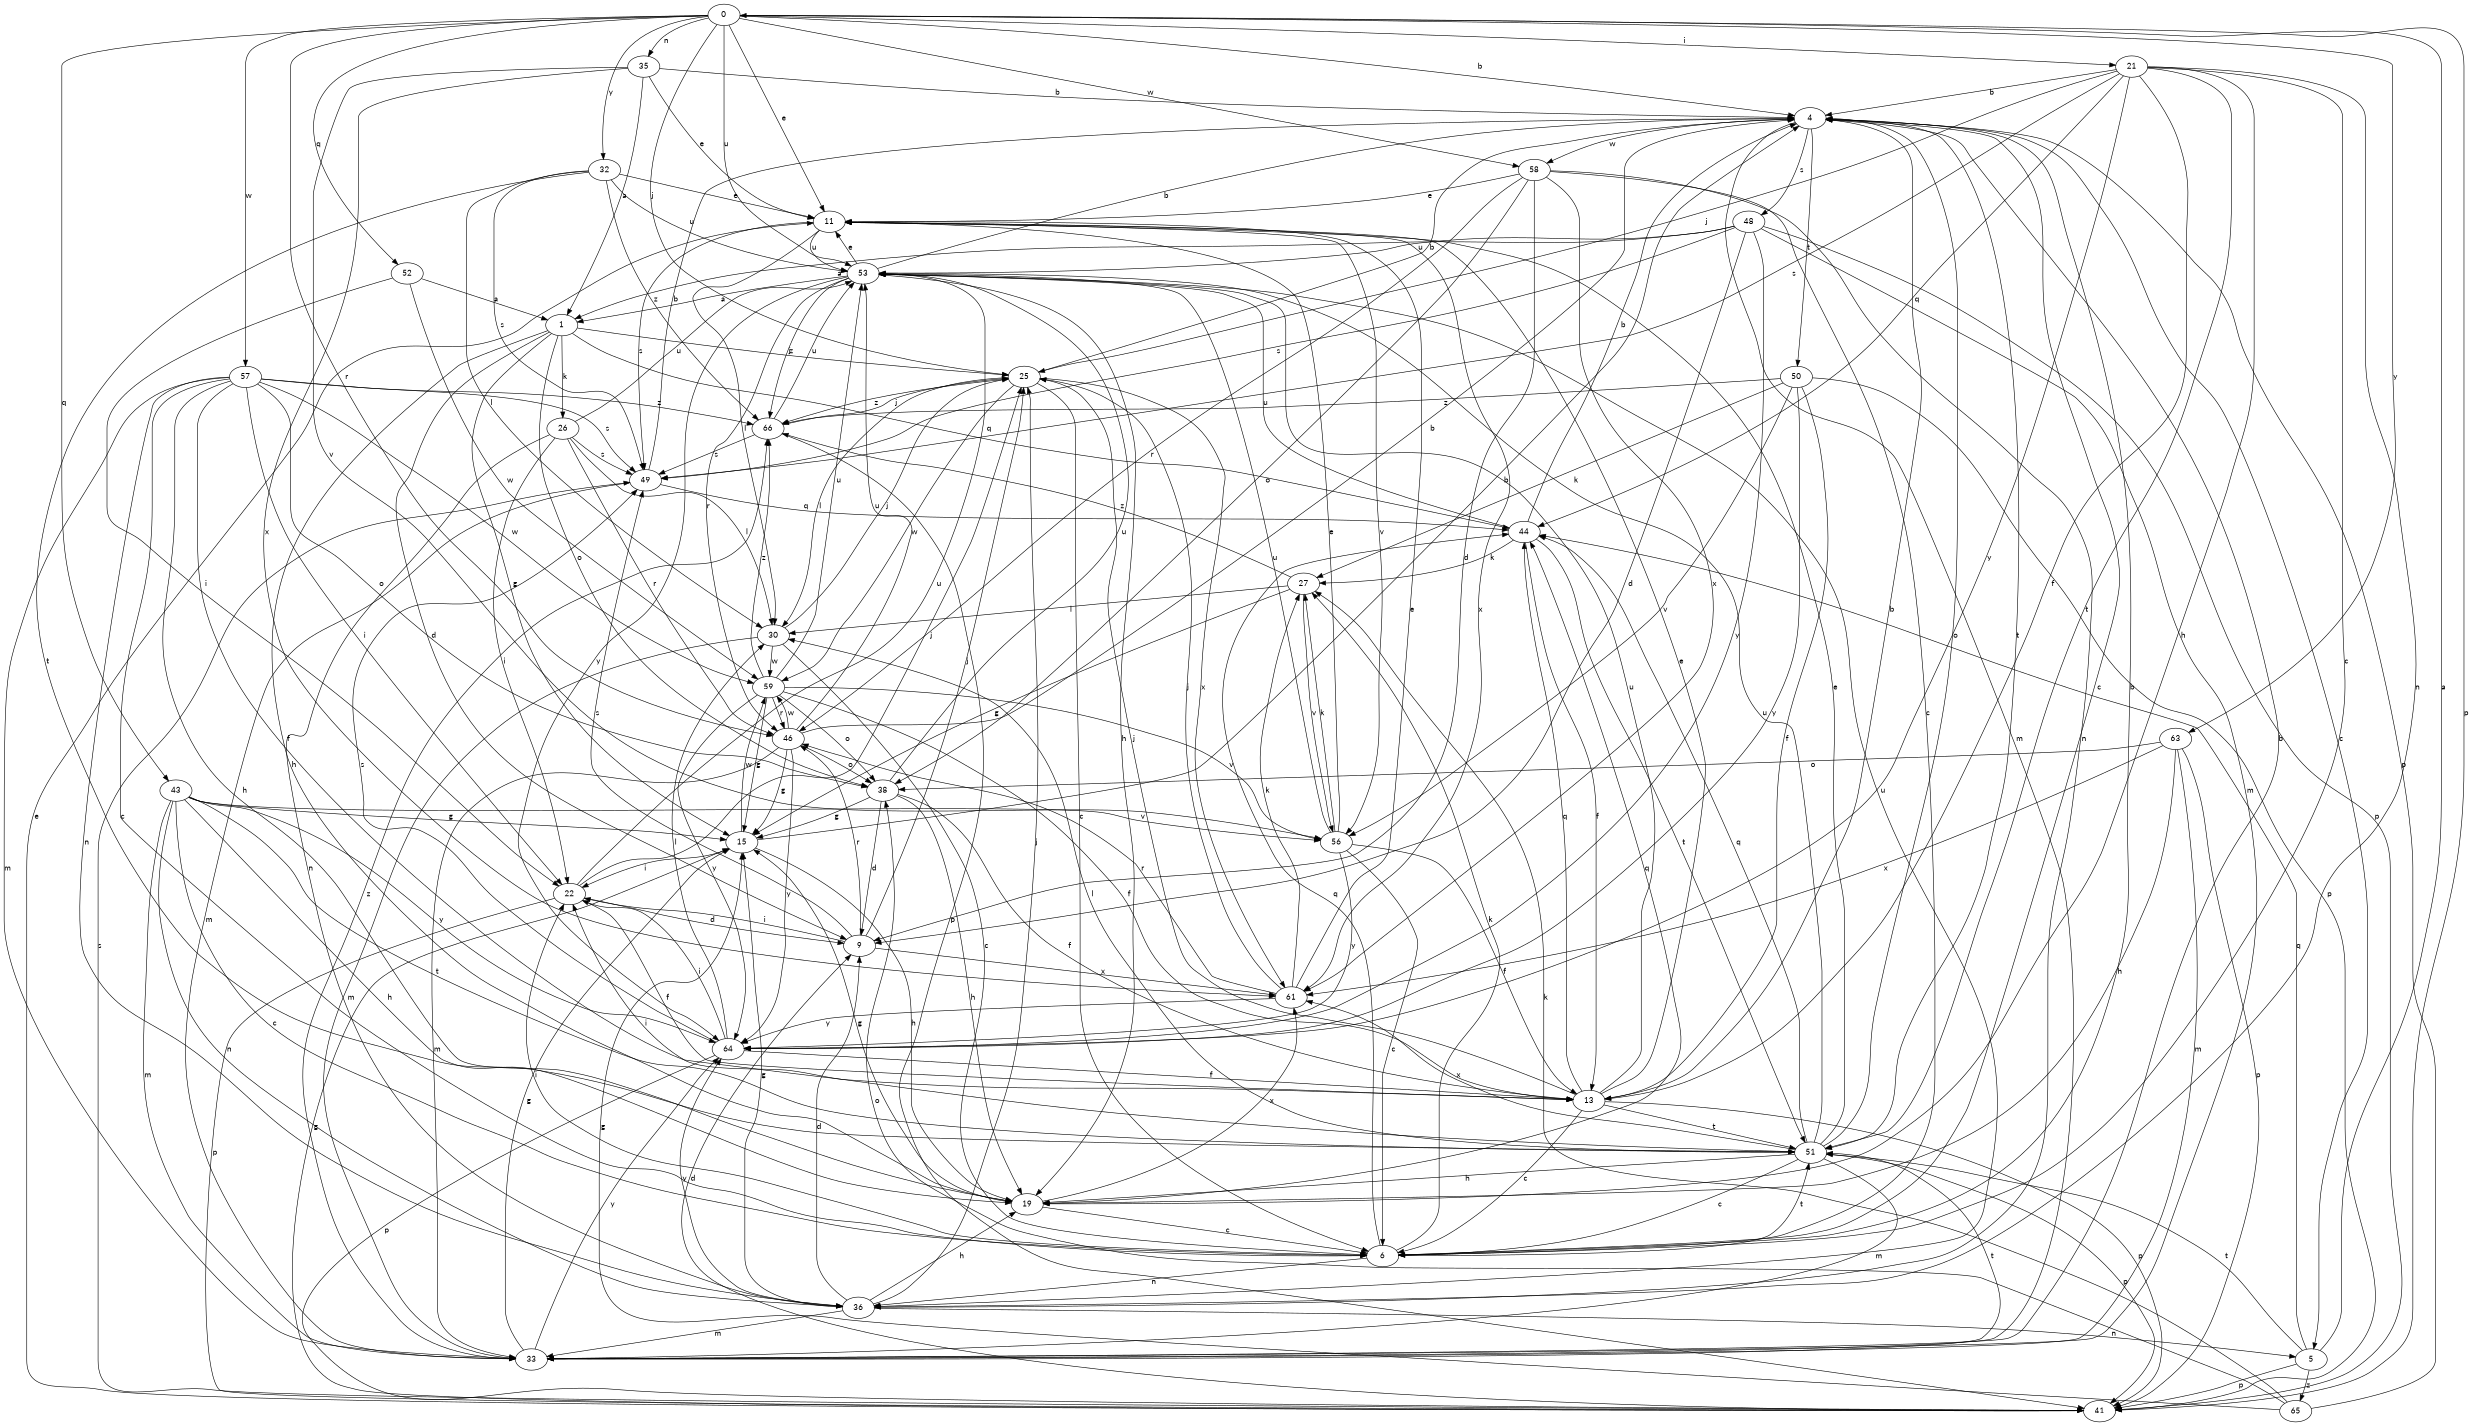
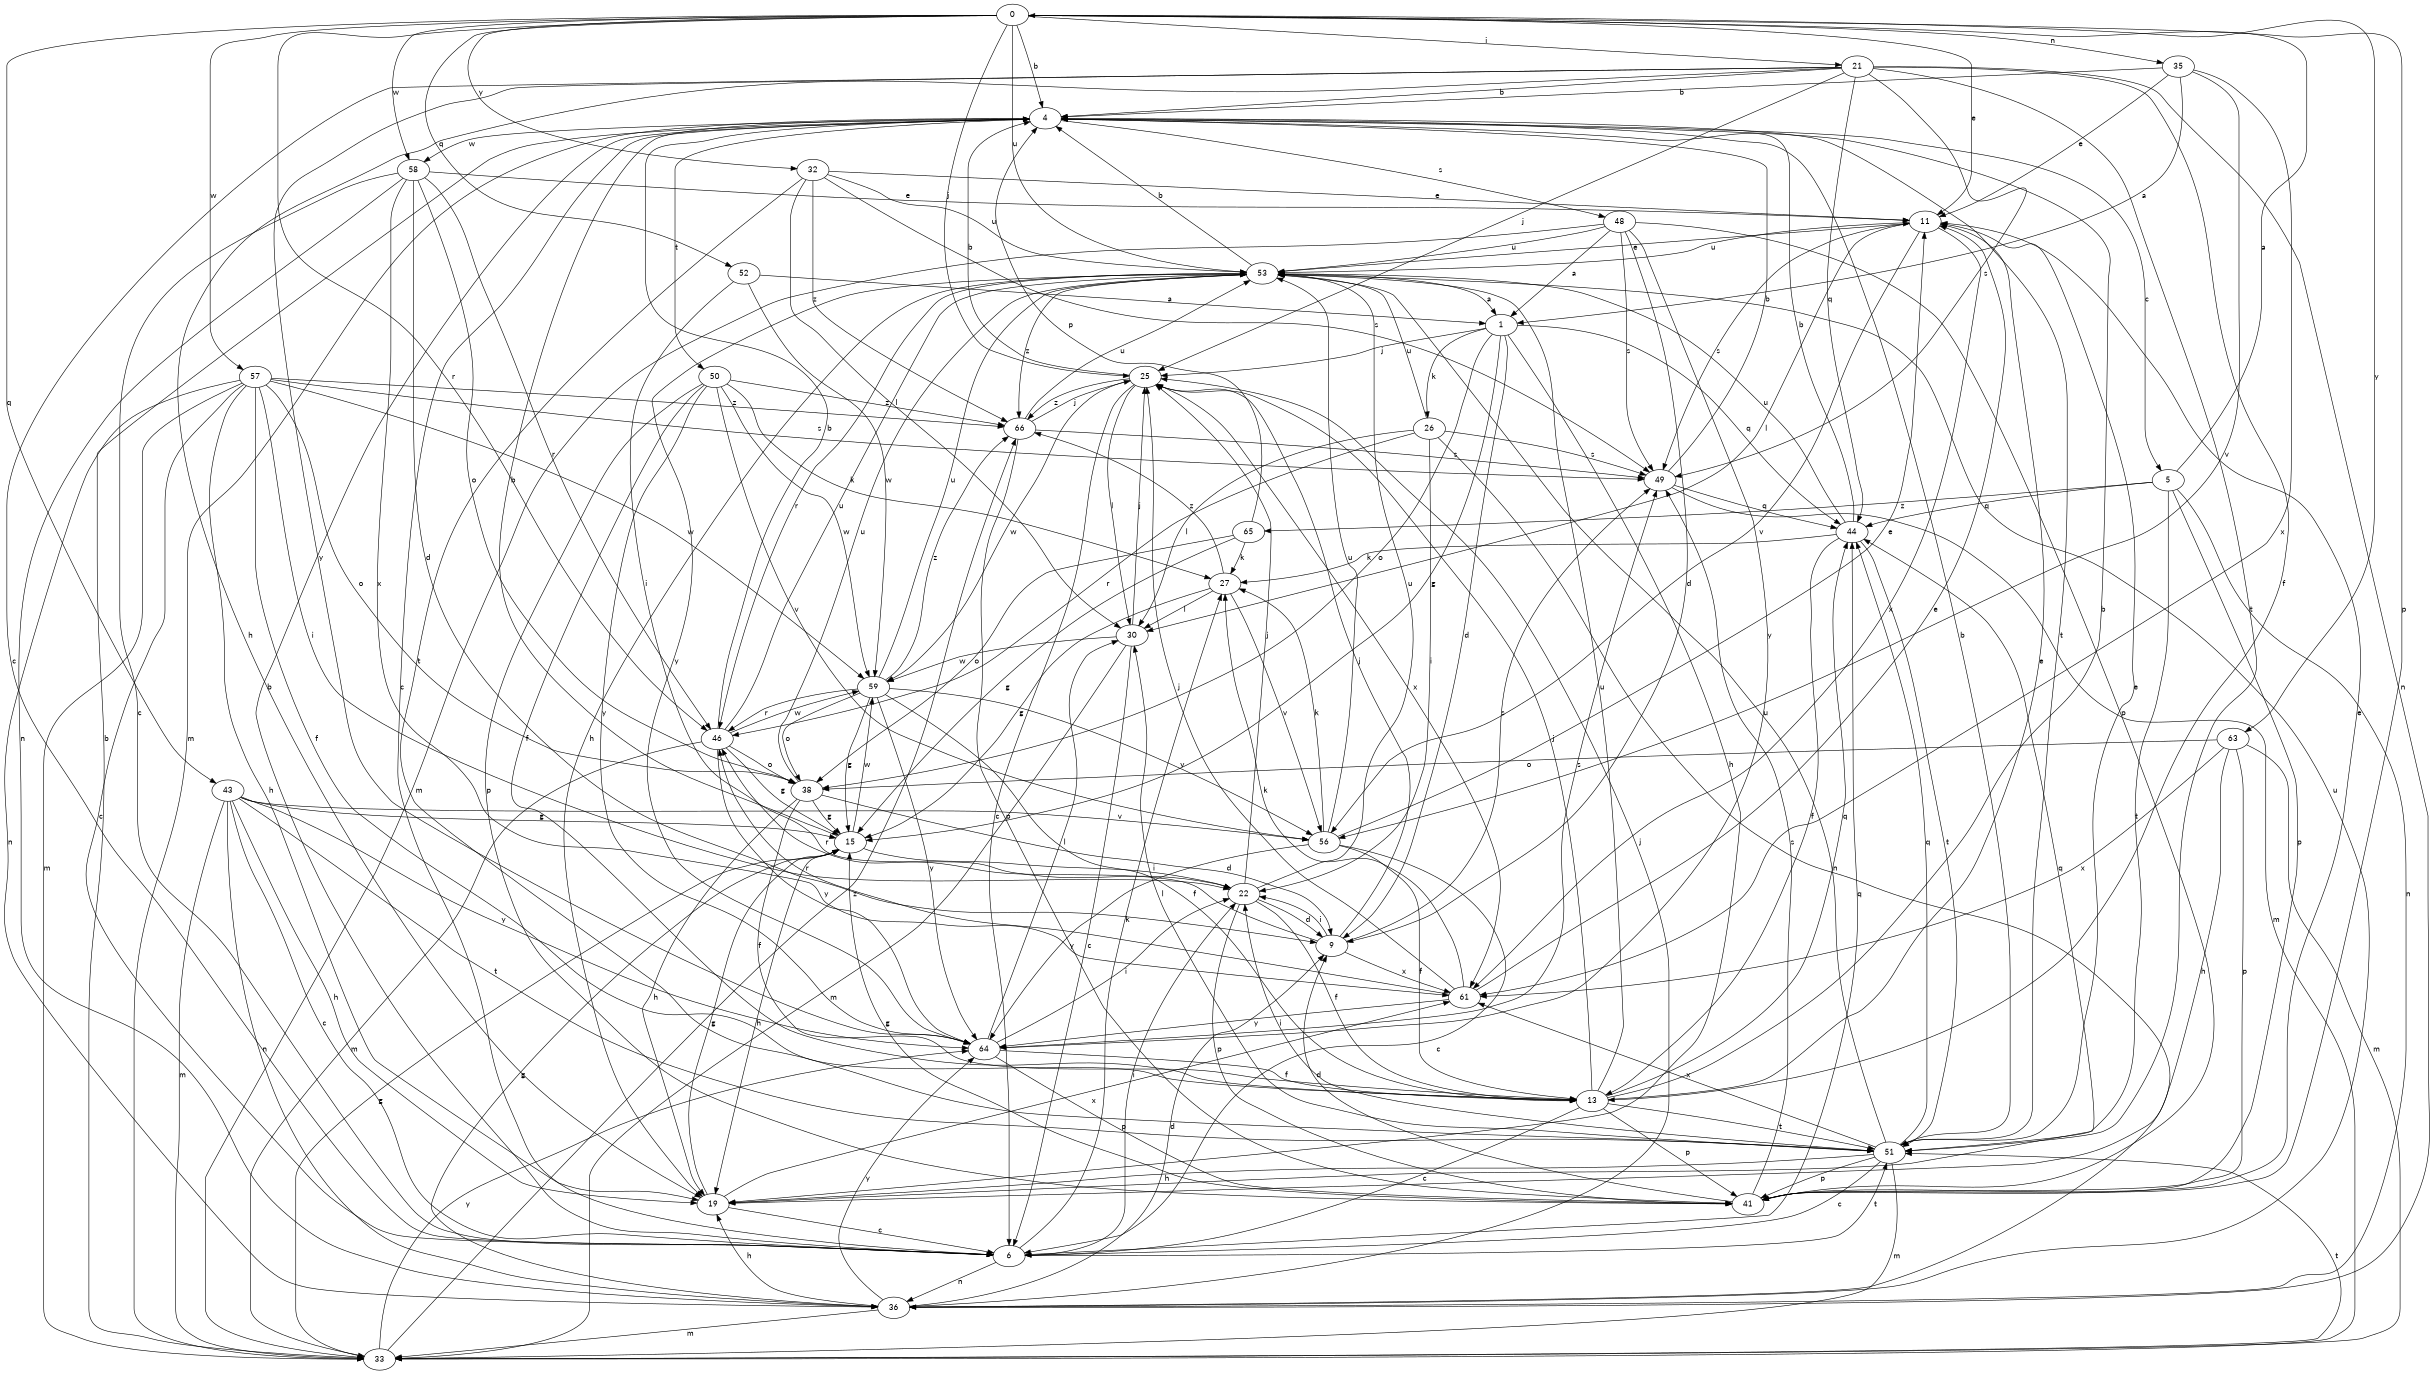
none -> (831, 508)
(1956, 635) -> (1963, 635)
(1583, 1318) -> (2295, 1278)
